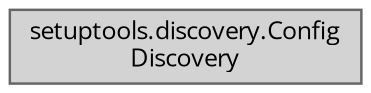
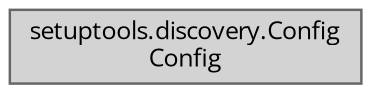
(186, 47) -> (186, 47)
